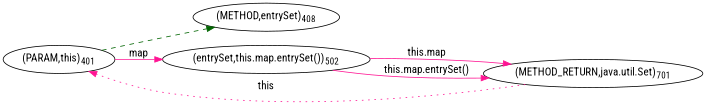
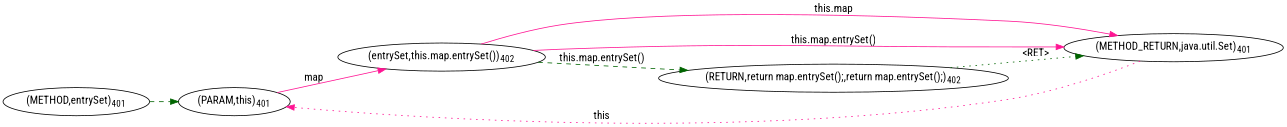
(309, 16) -> (119, 100)
(154, 39) -> (160, 102)
(332, 58) -> (508, 56)
(664, 72) -> (1244, 47)
none -> (833, 78)
